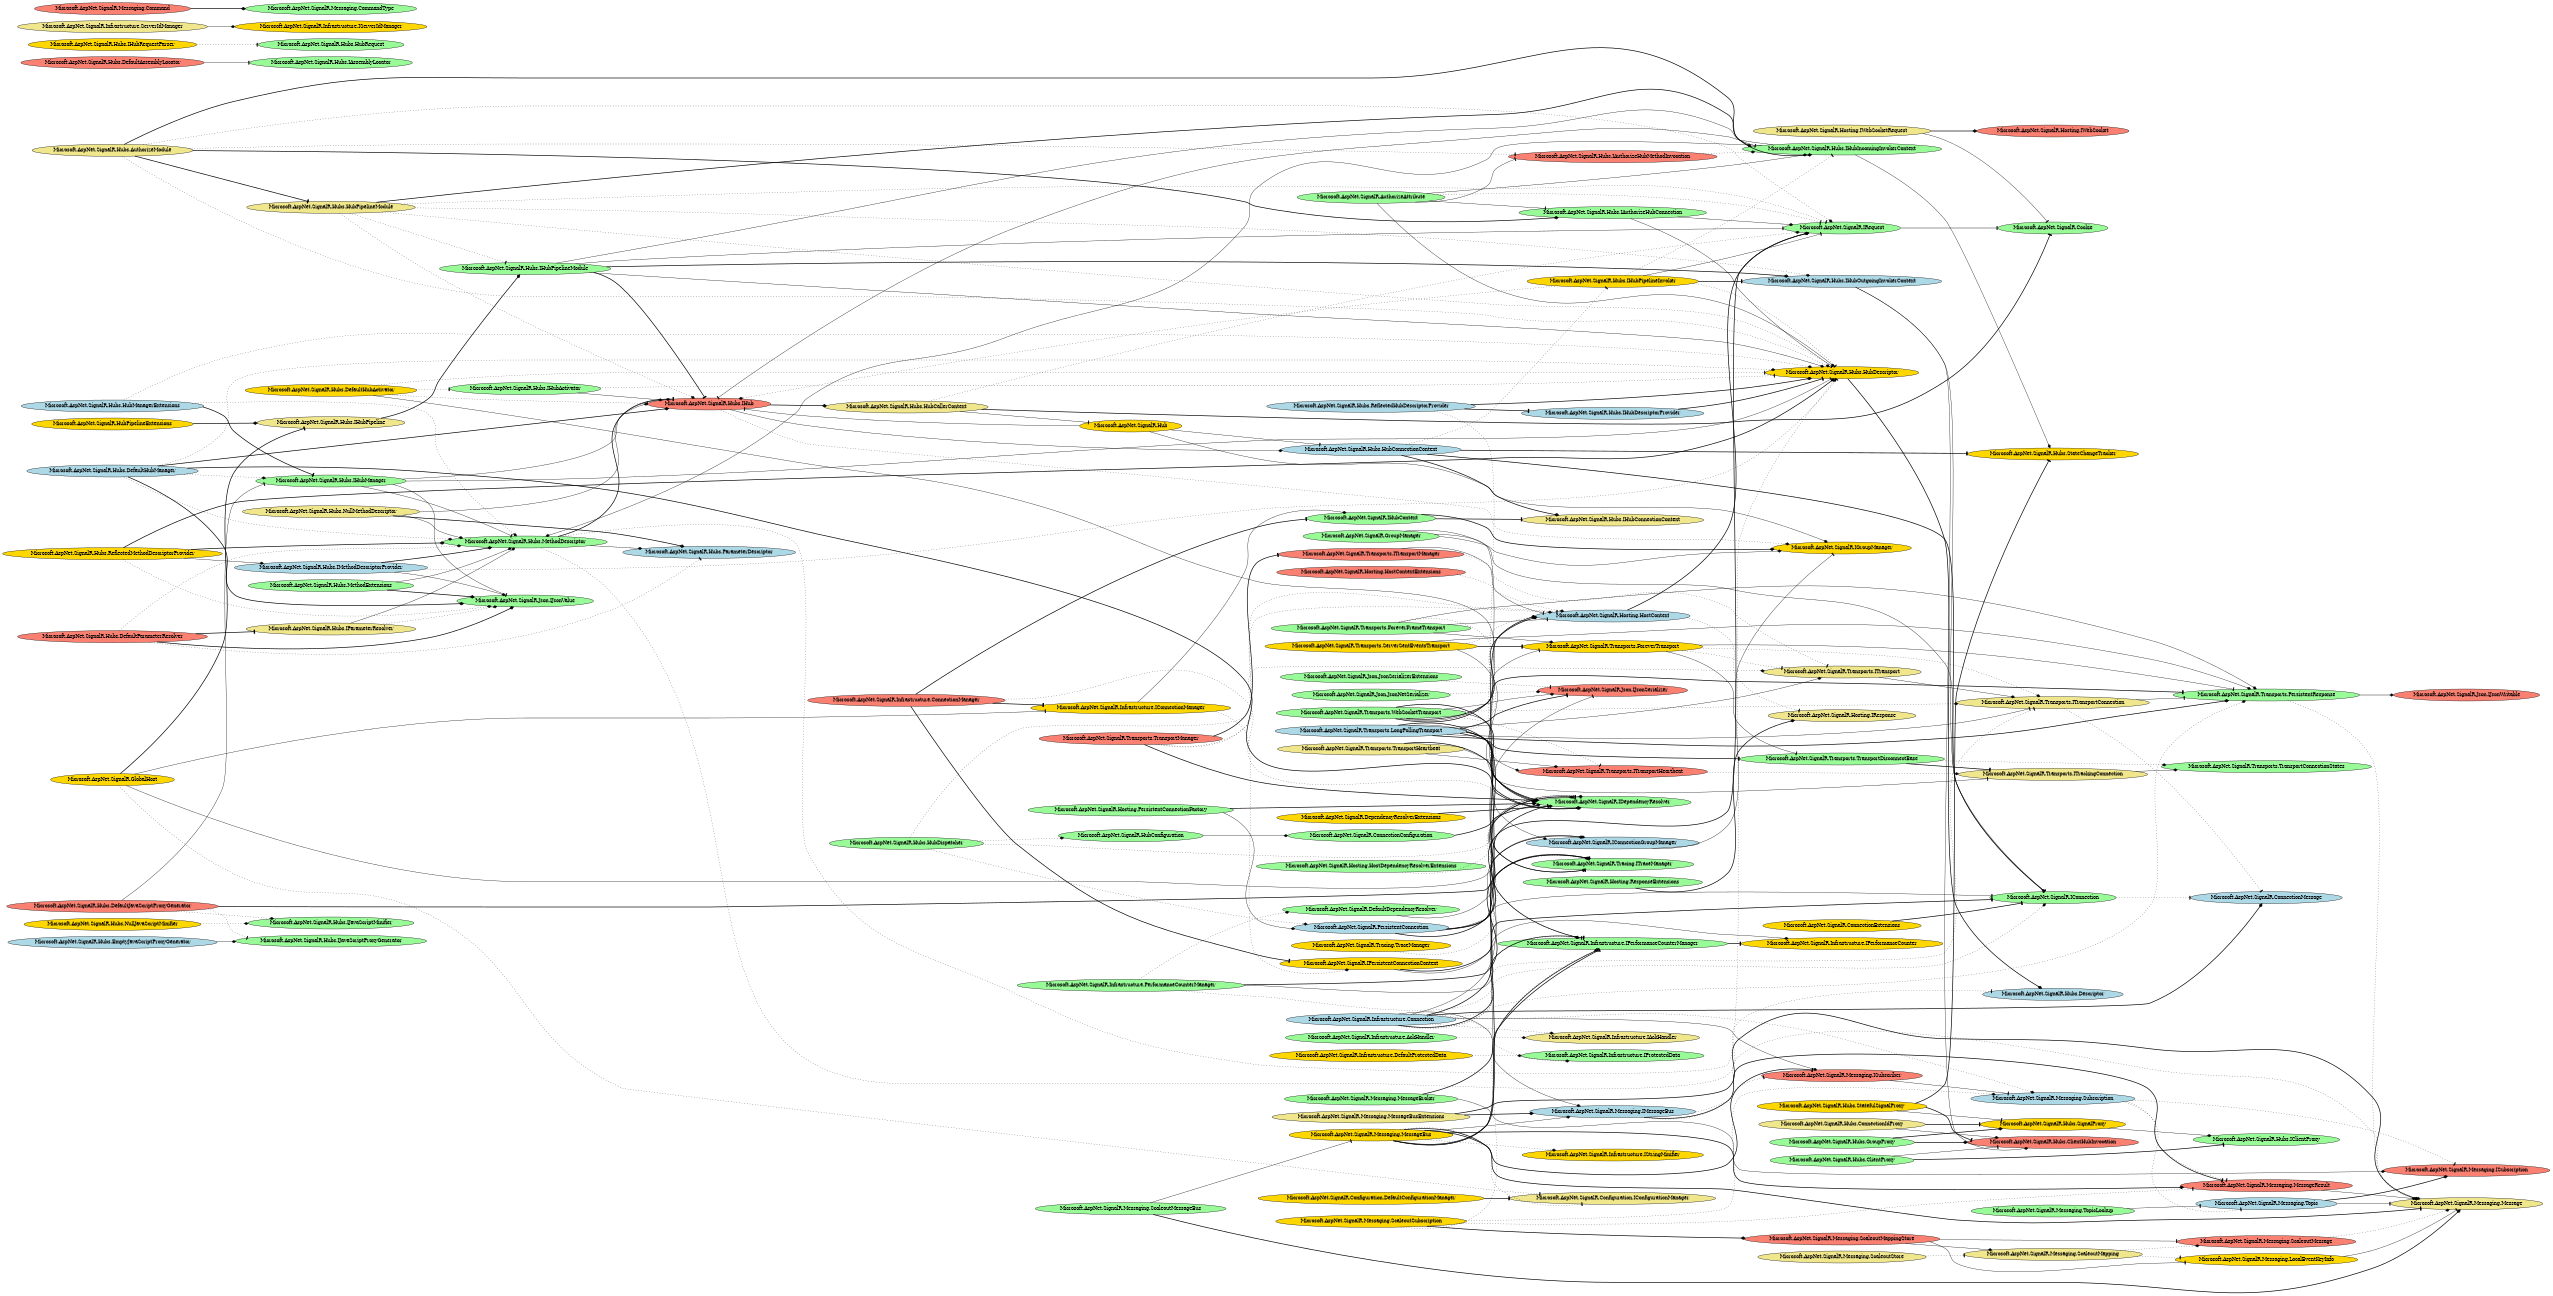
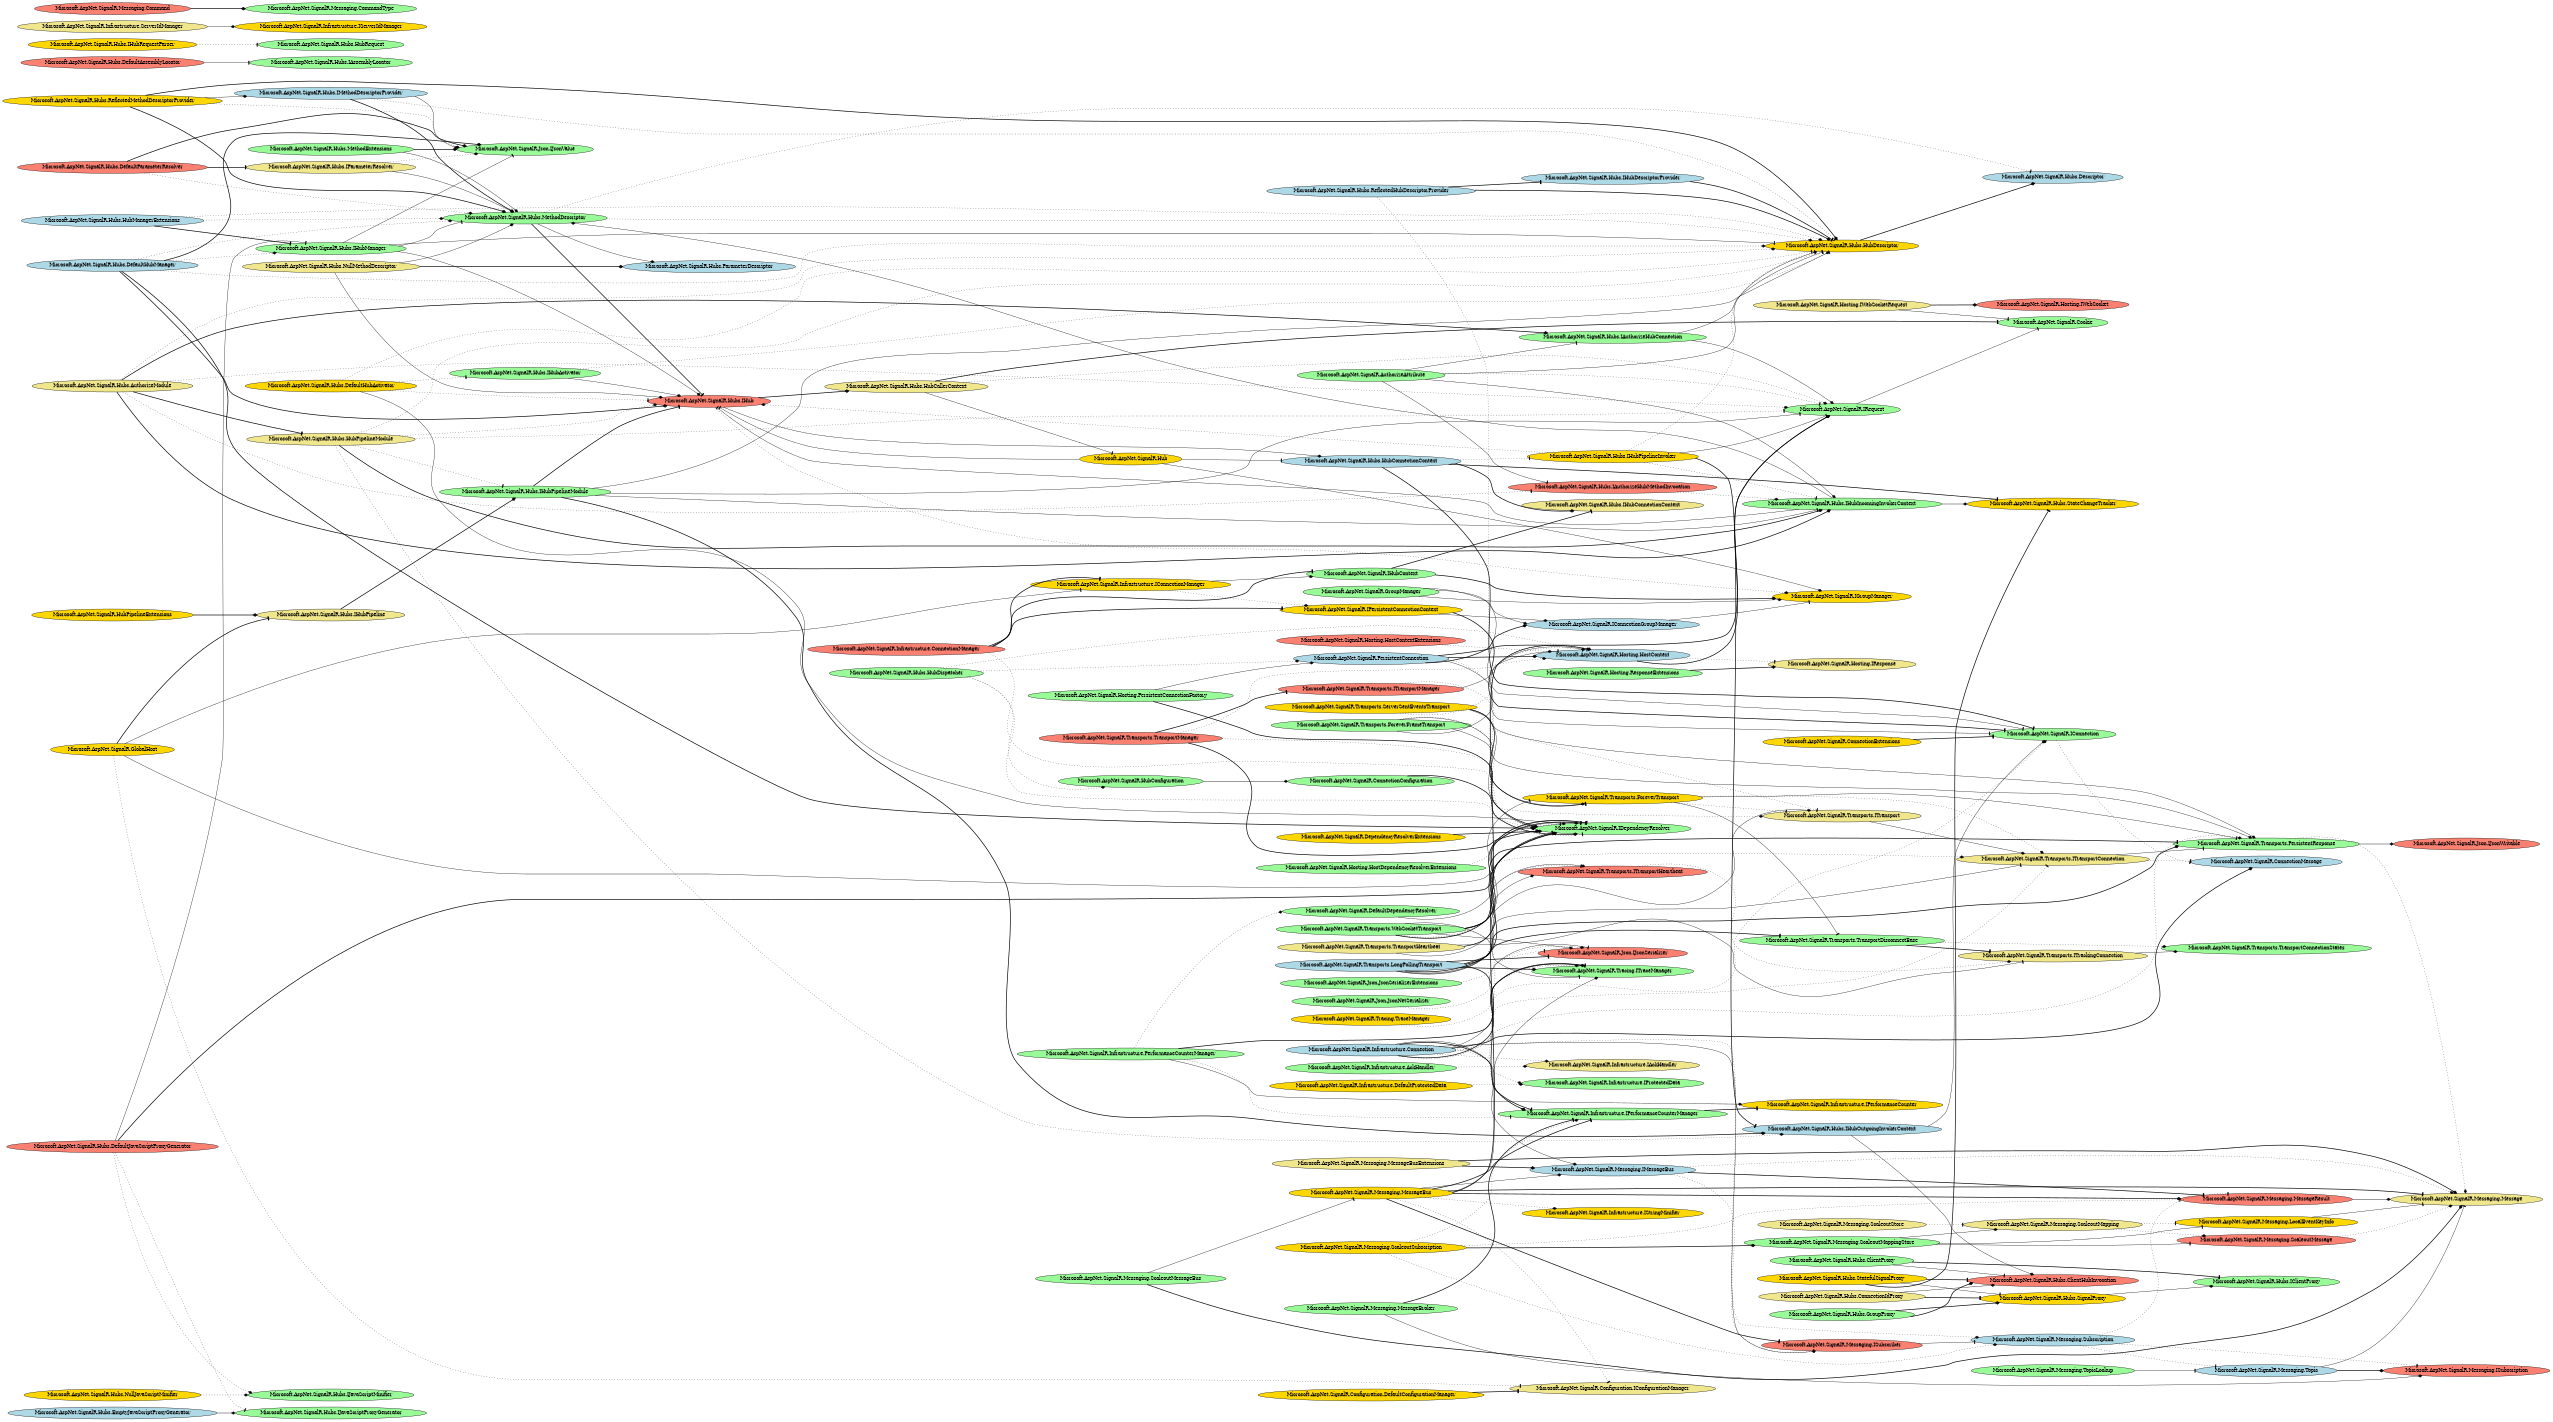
(433, 649) -> none
(1842, 1239) -> (1842, 1243)
